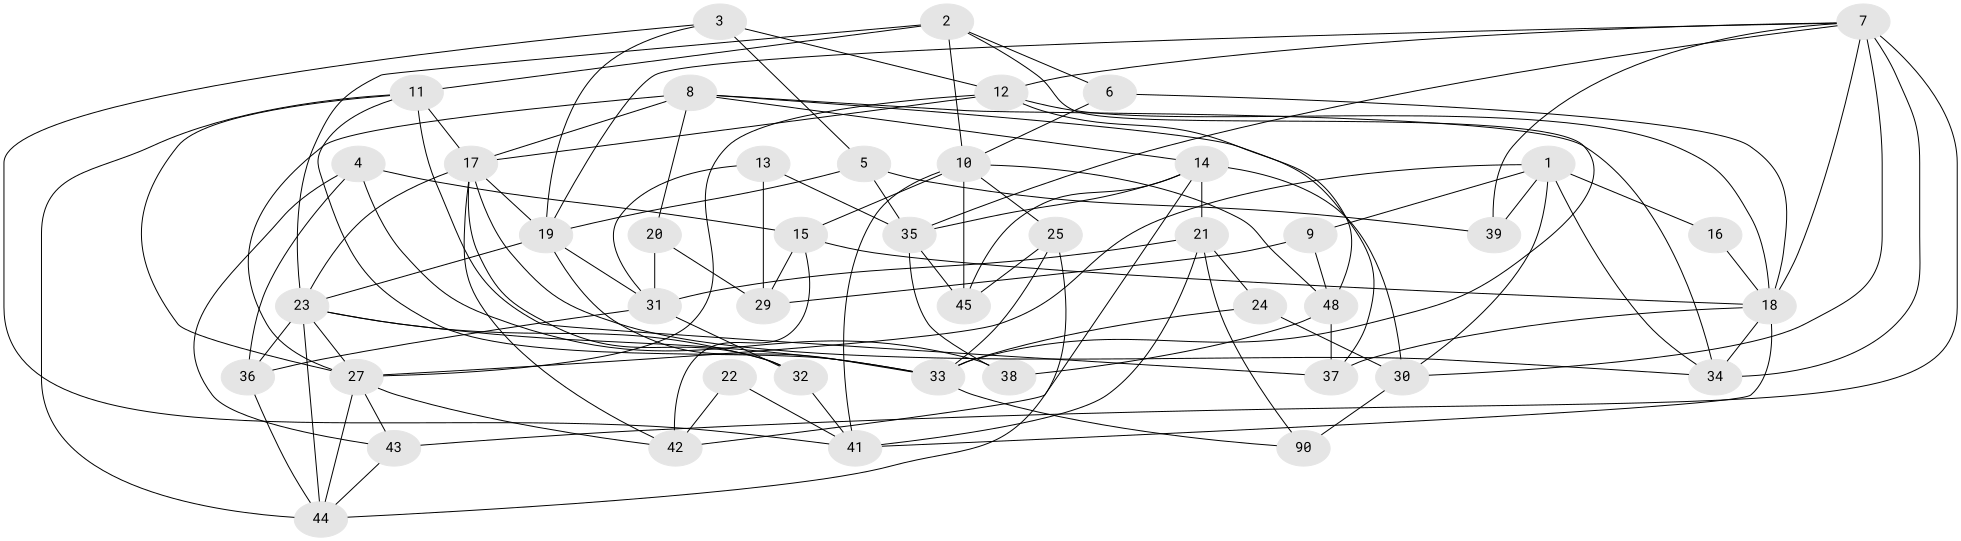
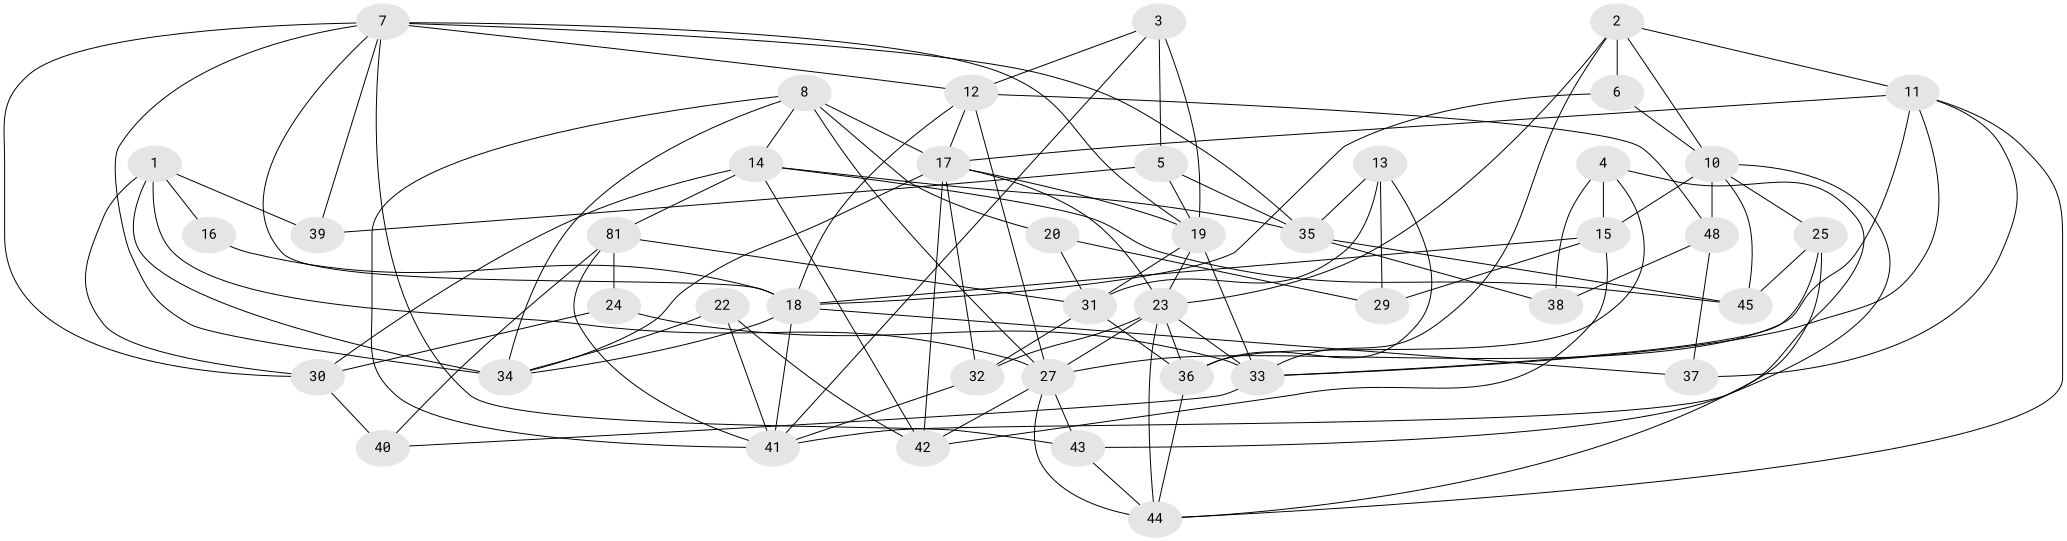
(1163, 134) -> (372, 251)
(1202, 235) -> (614, 235)
(1310, 235) -> none
none -> (1407, 334)
none -> (633, 340)
(1304, 448) -> (383, 448)
